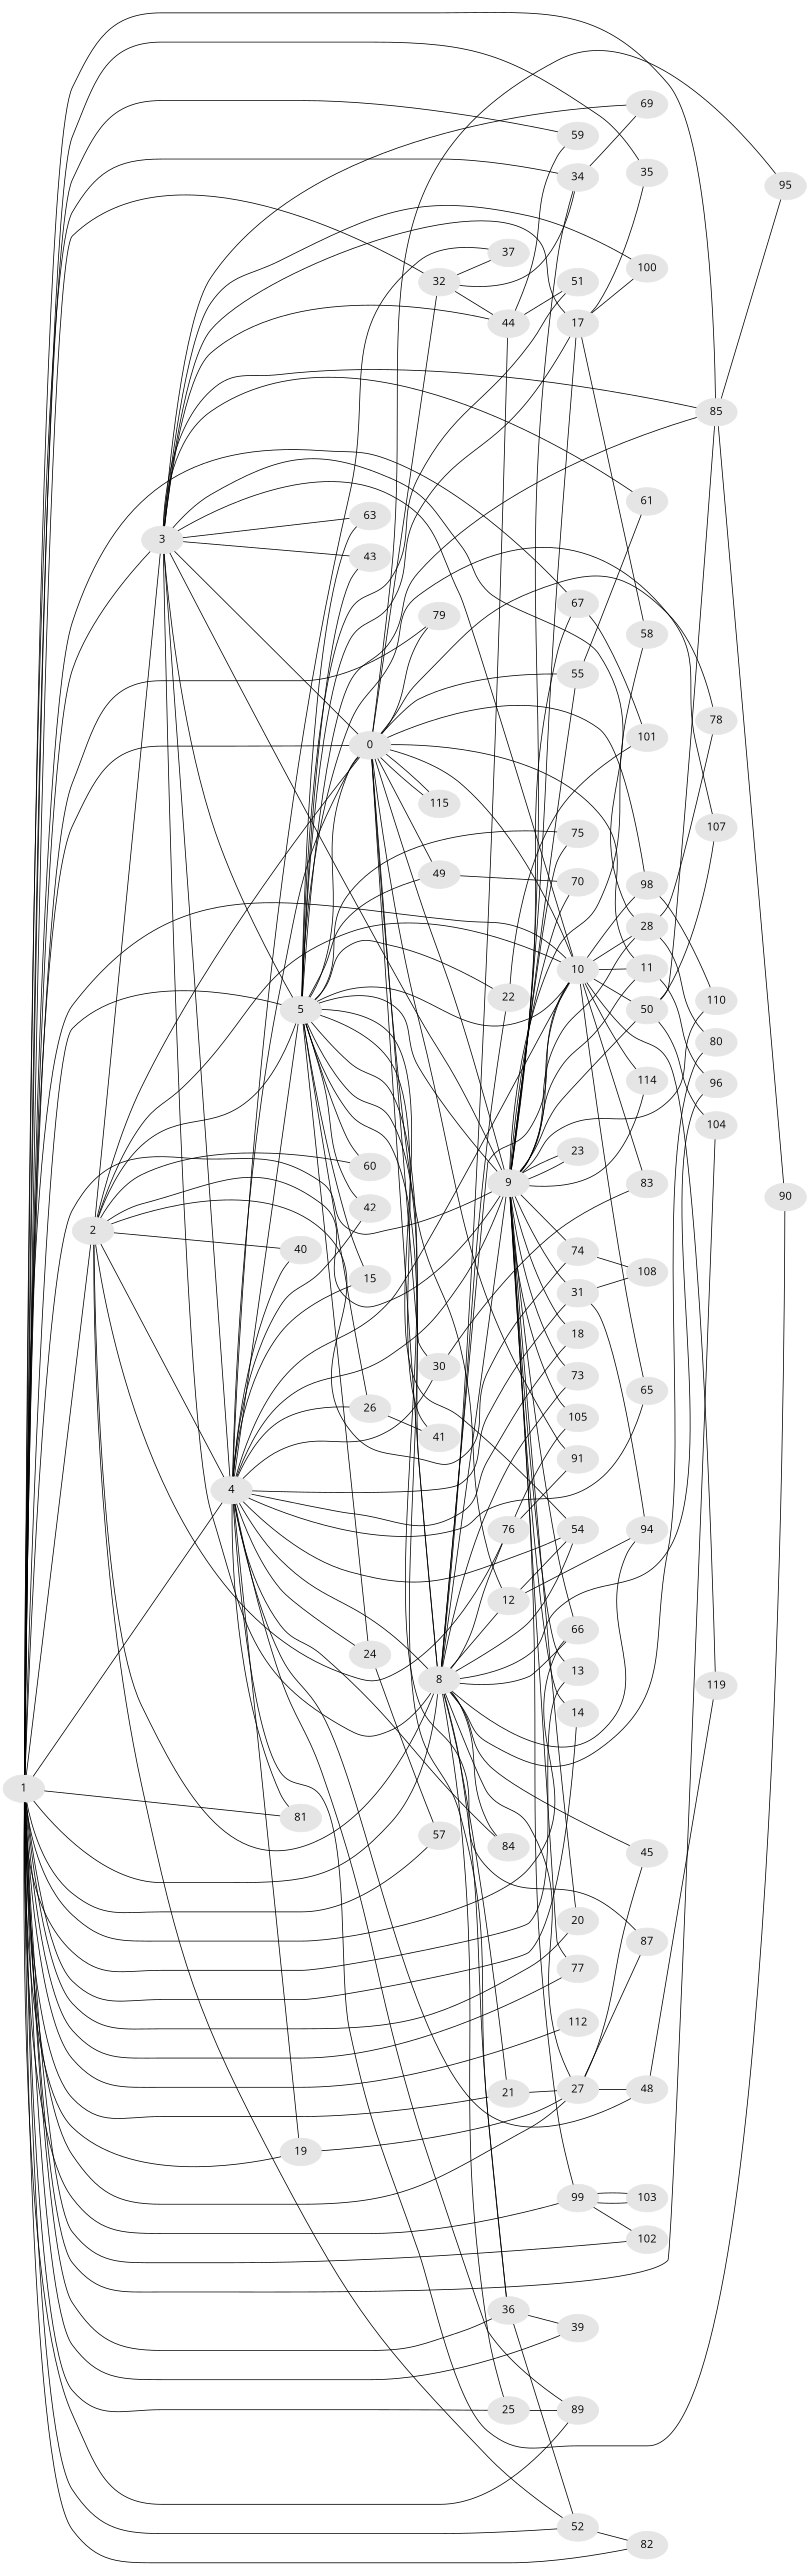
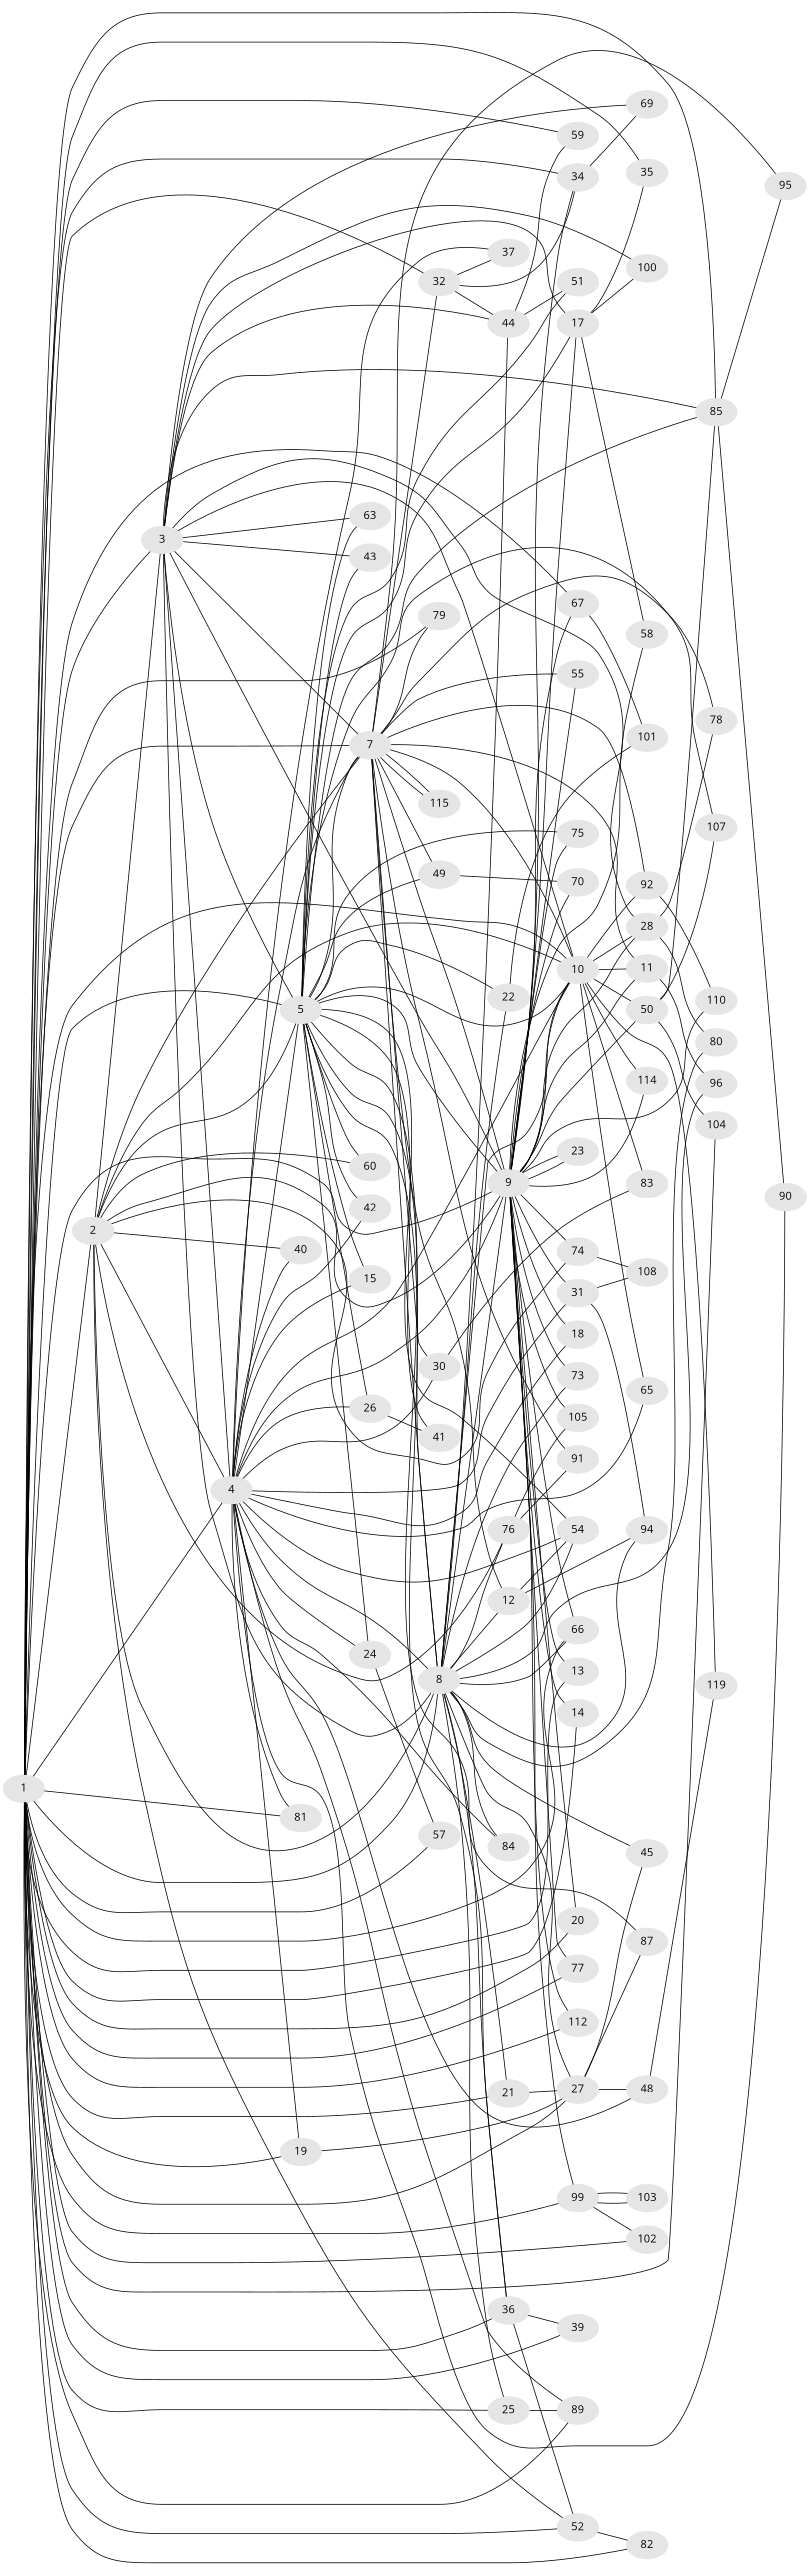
(647, 501) -> none
(370, 745) -> (370, 745)
(647, 885) -> (647, 885)
none -> (532, 1606)
